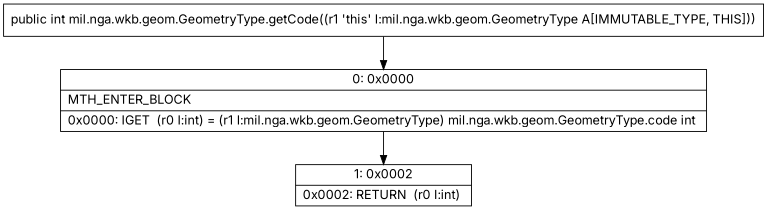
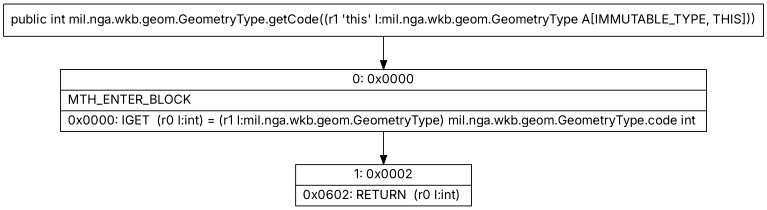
(384, 195) -> (384, 195)
